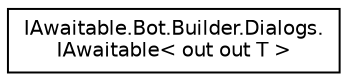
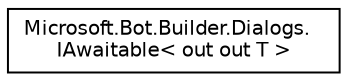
(174, 41) -> (174, 41)
